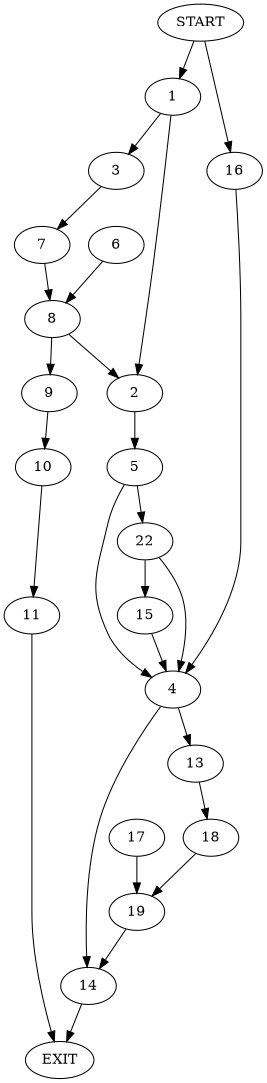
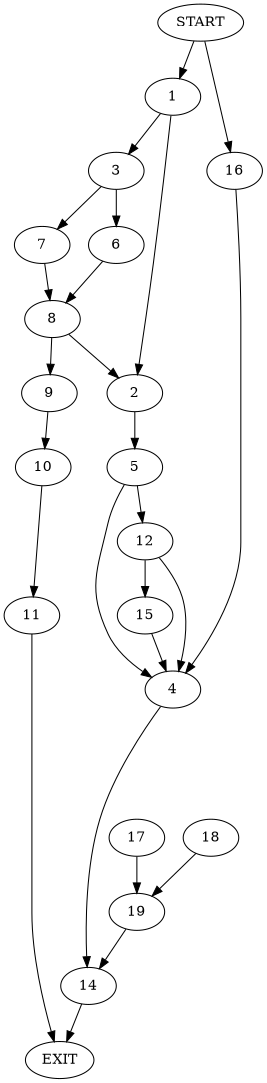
none -> (116, 203)
(145, 541) -> (145, 541)
(196, 764) -> none
